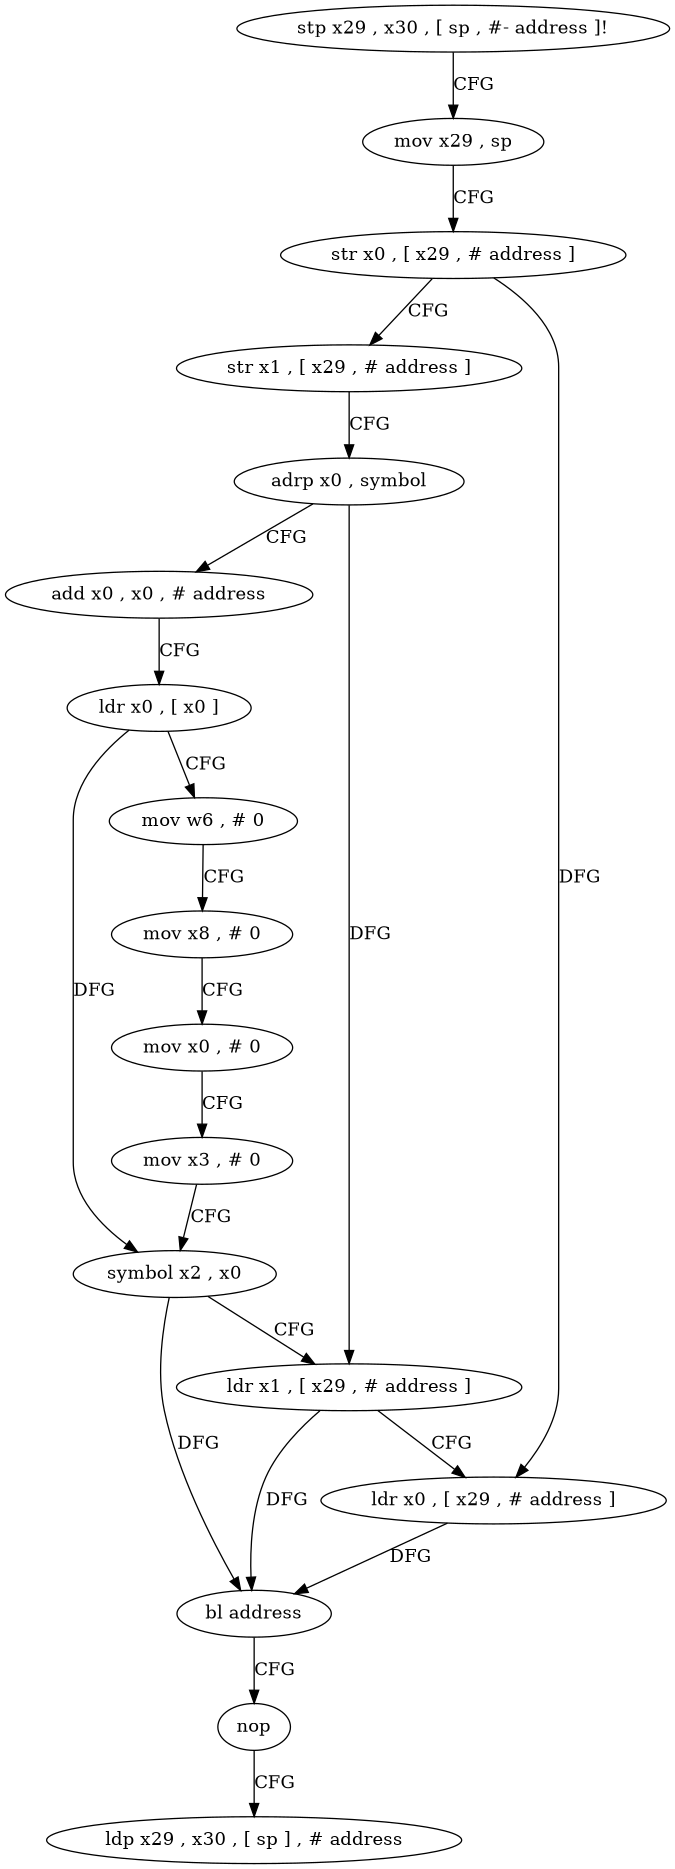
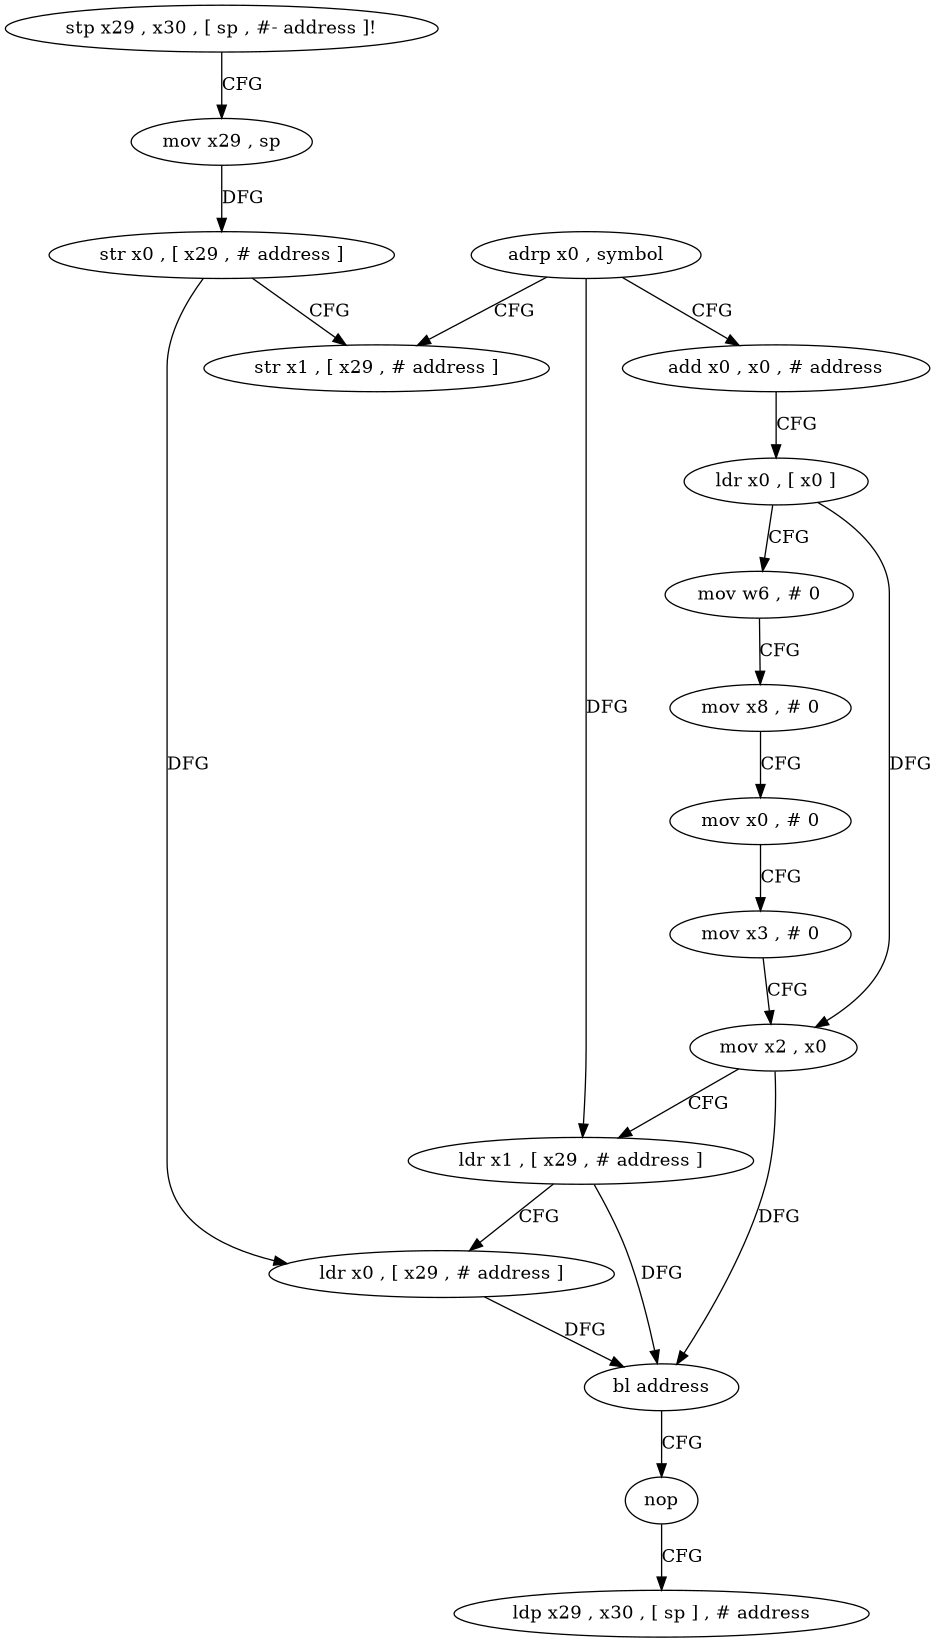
(474, 198) -> (243, 198)
(349, 418) -> (488, 308)
(175, 1274) -> (774, 1048)
